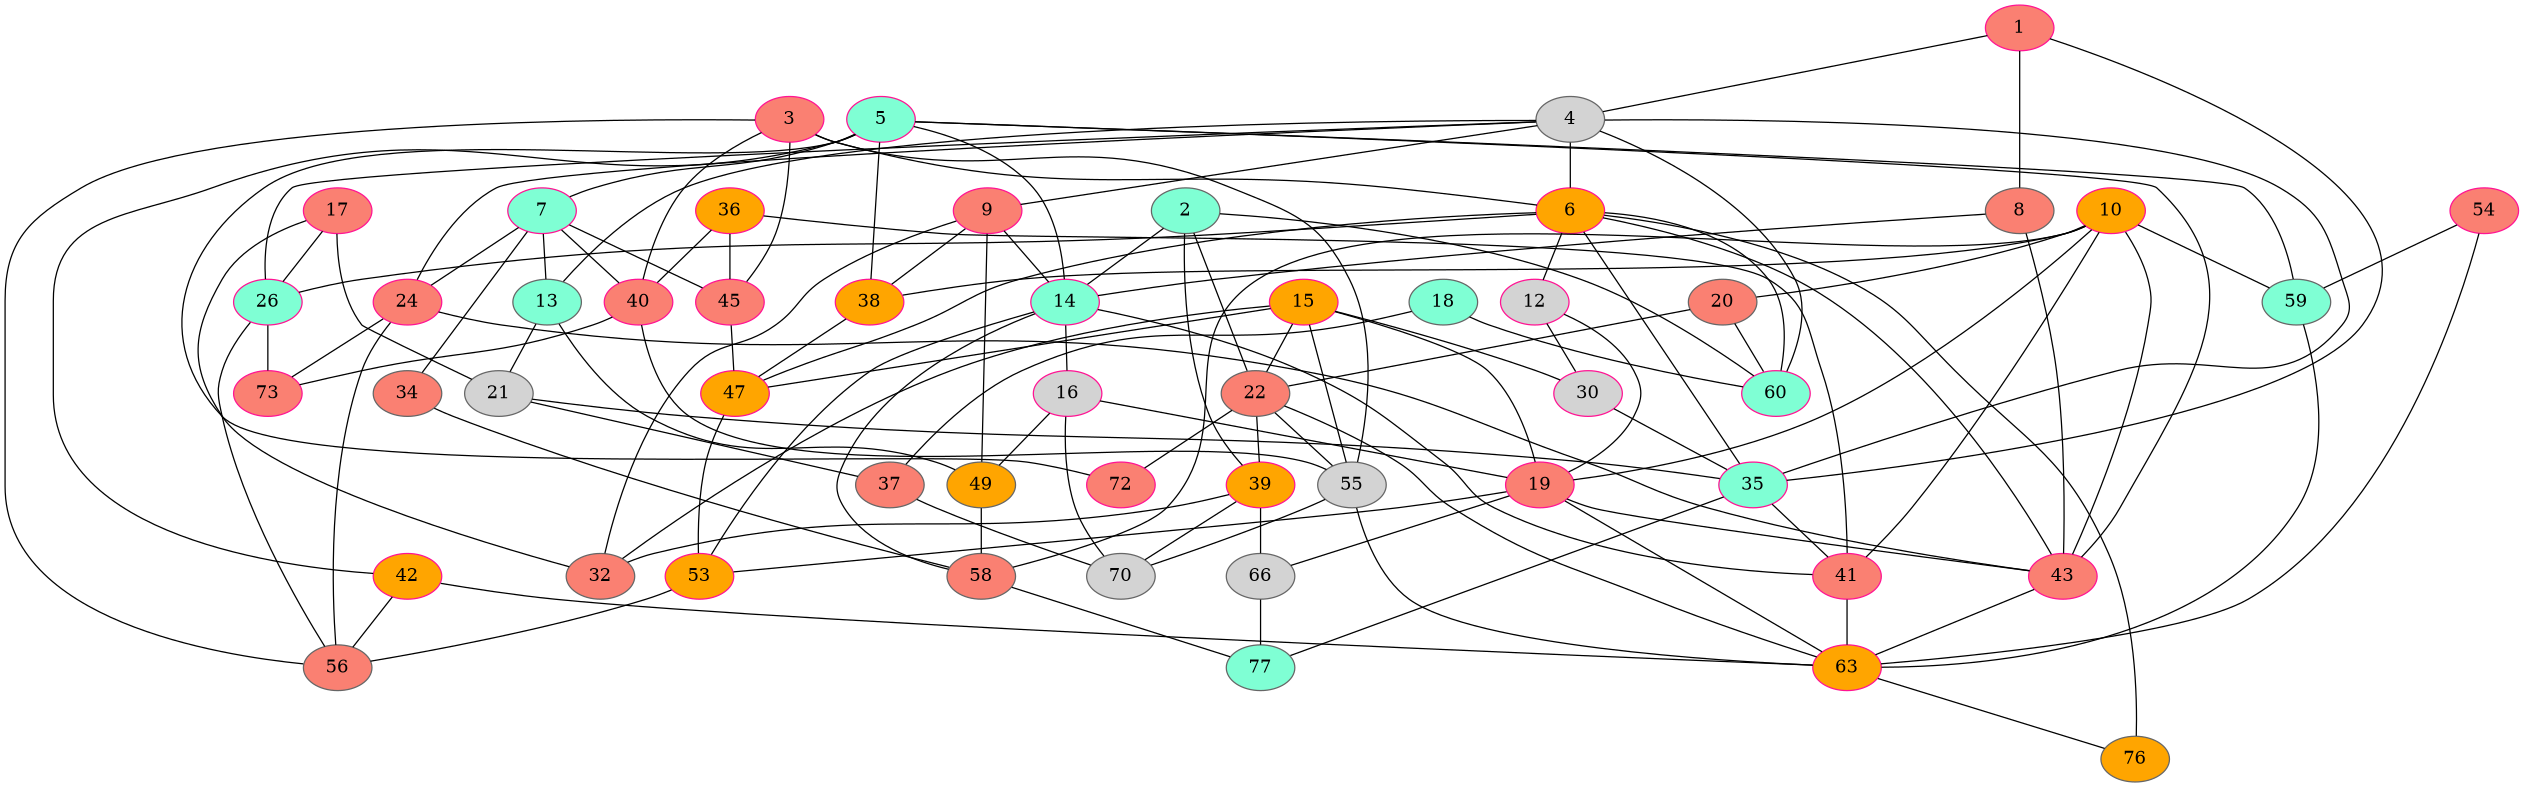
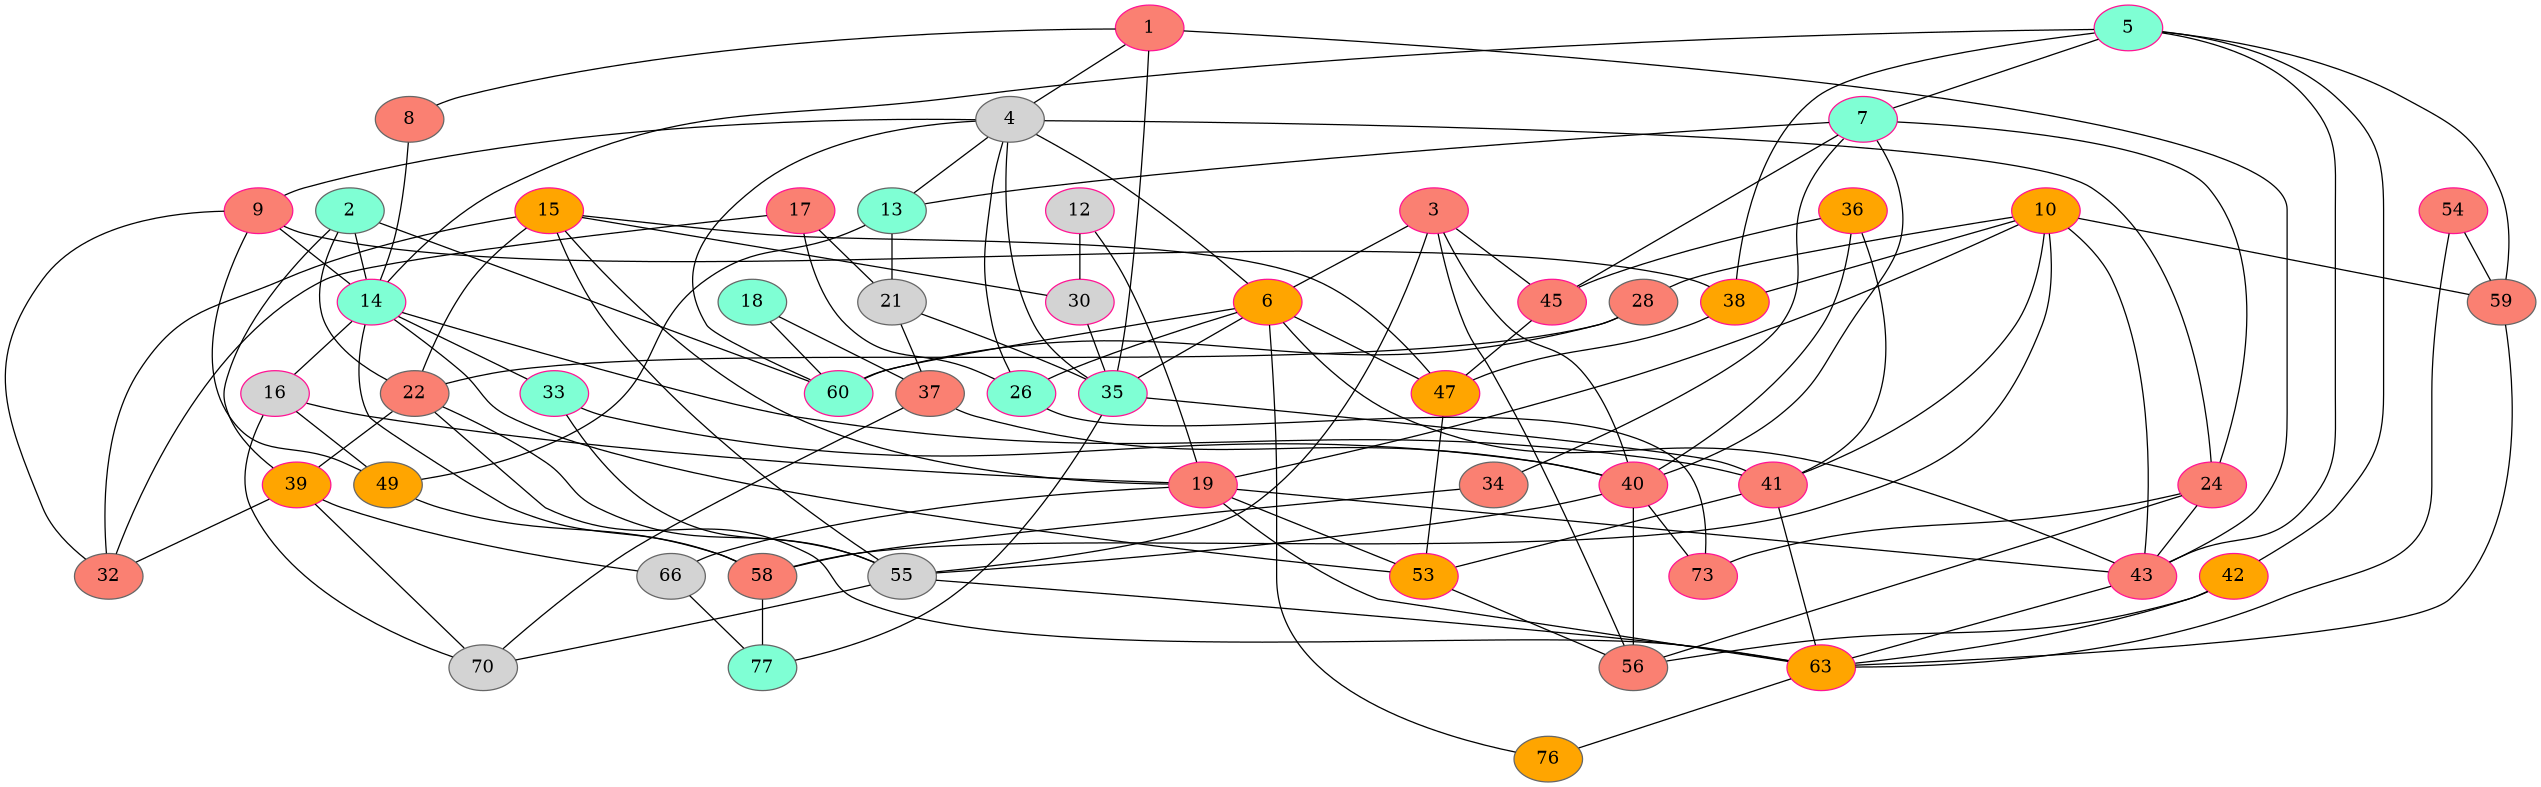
(1552, 258) -> none
(1723, 302) -> (1644, 302)
(2296, 302) -> (2502, 302)
none -> (554, 394)
(2060, 400) -> (1951, 100)
none -> (1278, 449)
(1121, 485) -> none
(244, 488) -> (1633, 576)
none -> (1641, 520)
